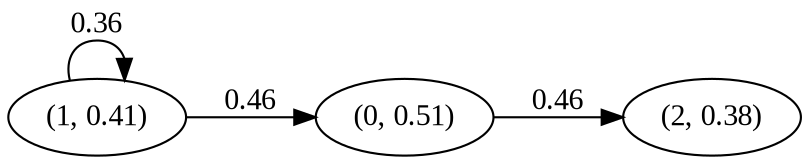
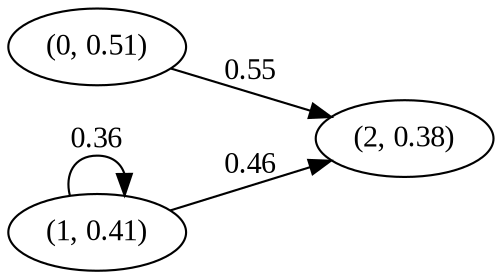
(558, 101) -> (251, 71)
(240, 117) -> (240, 189)
